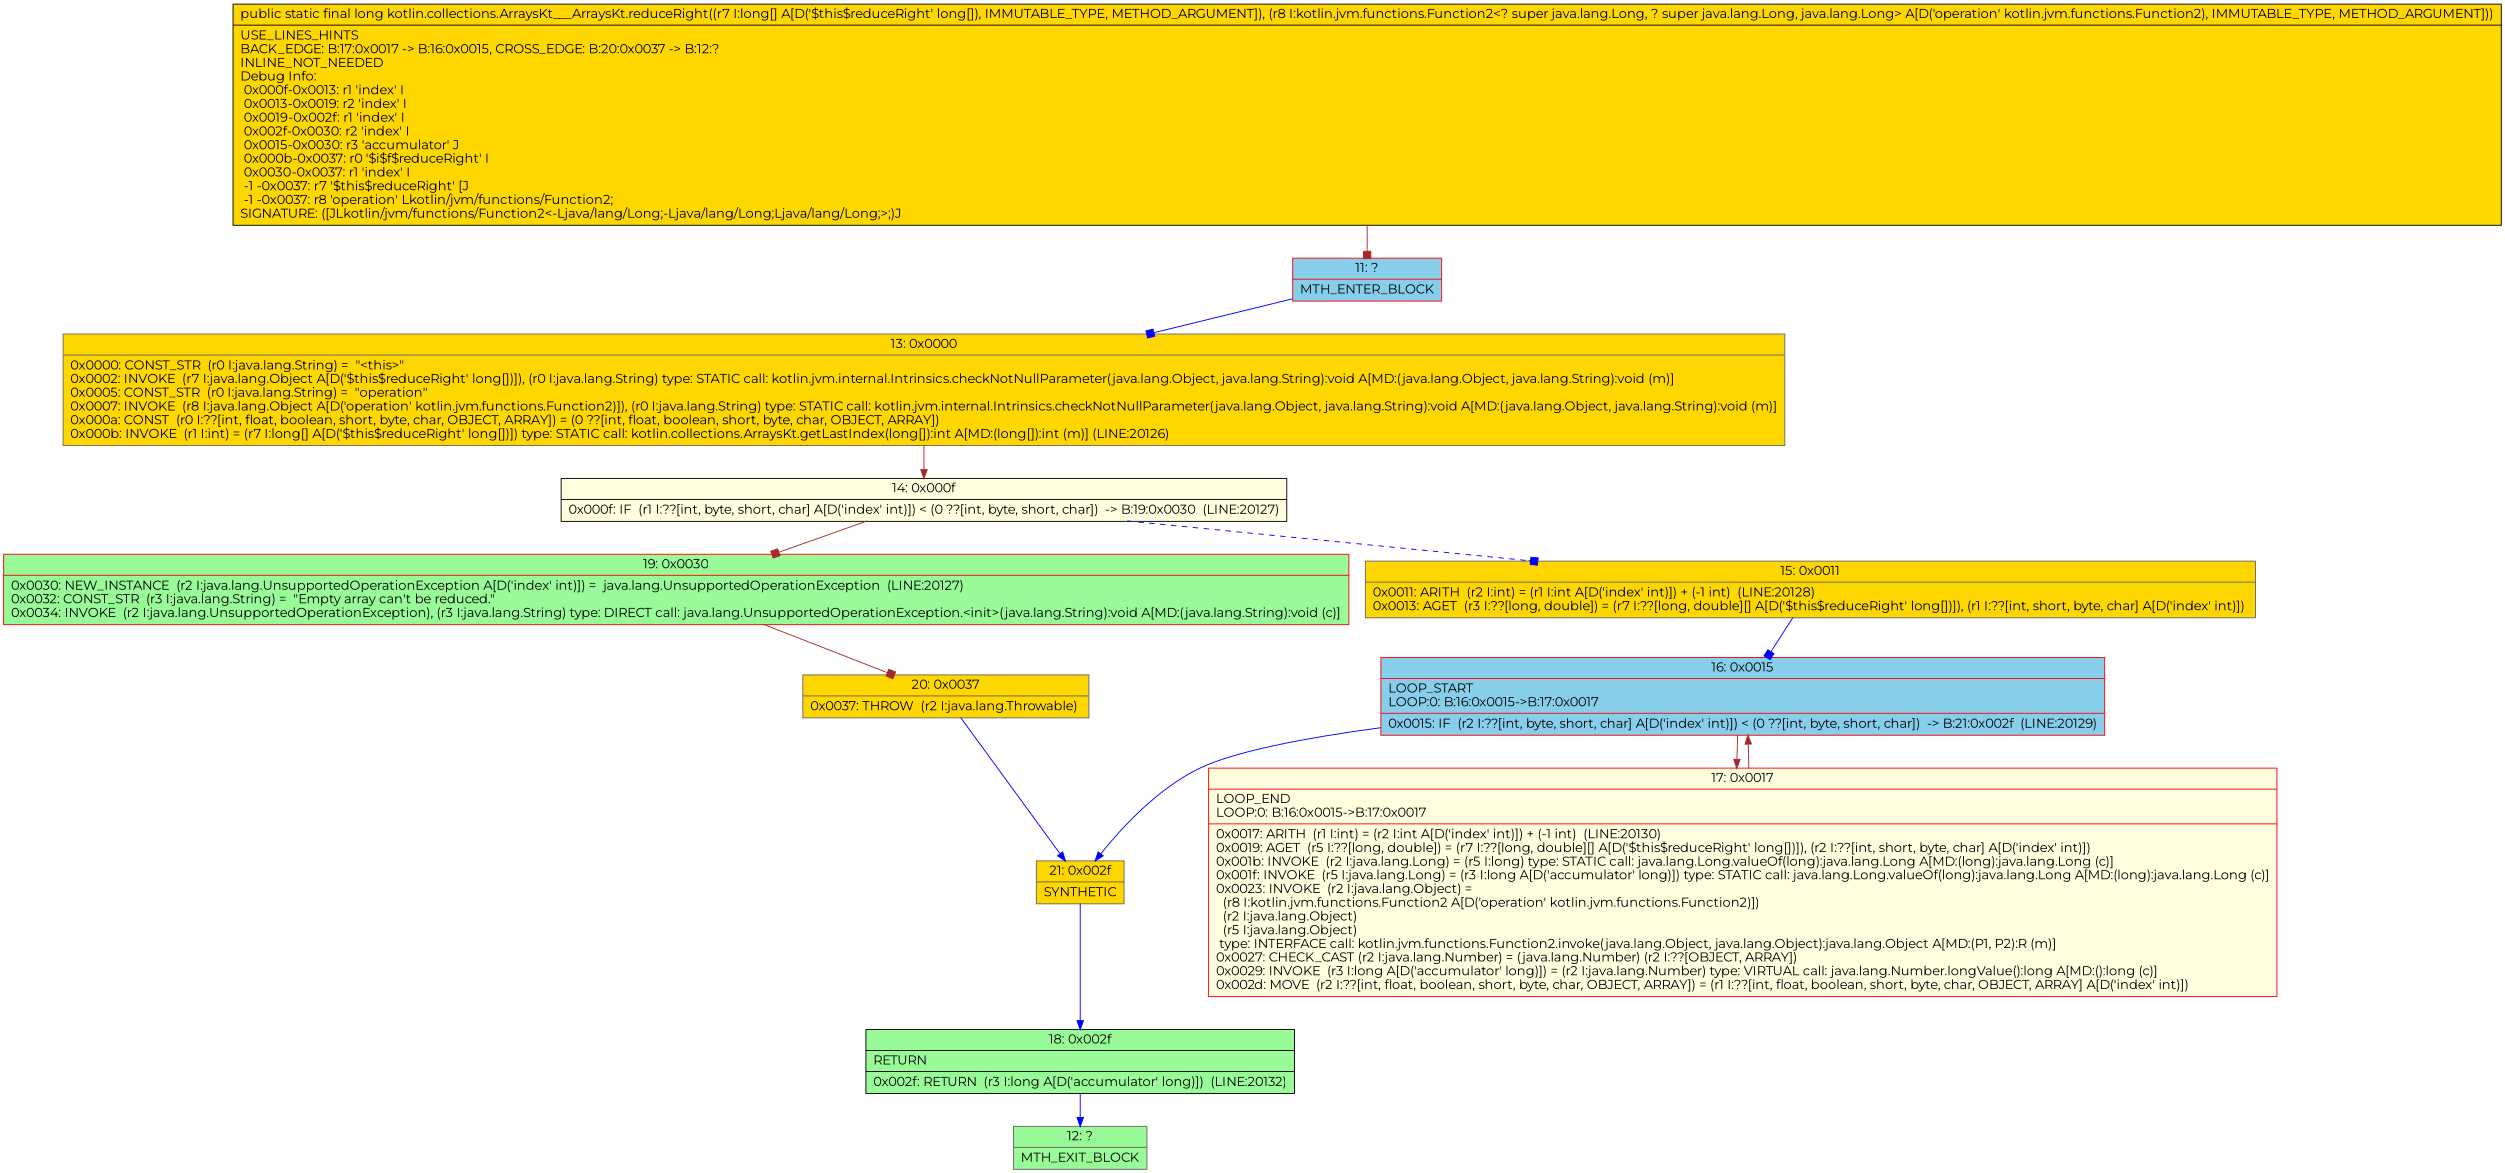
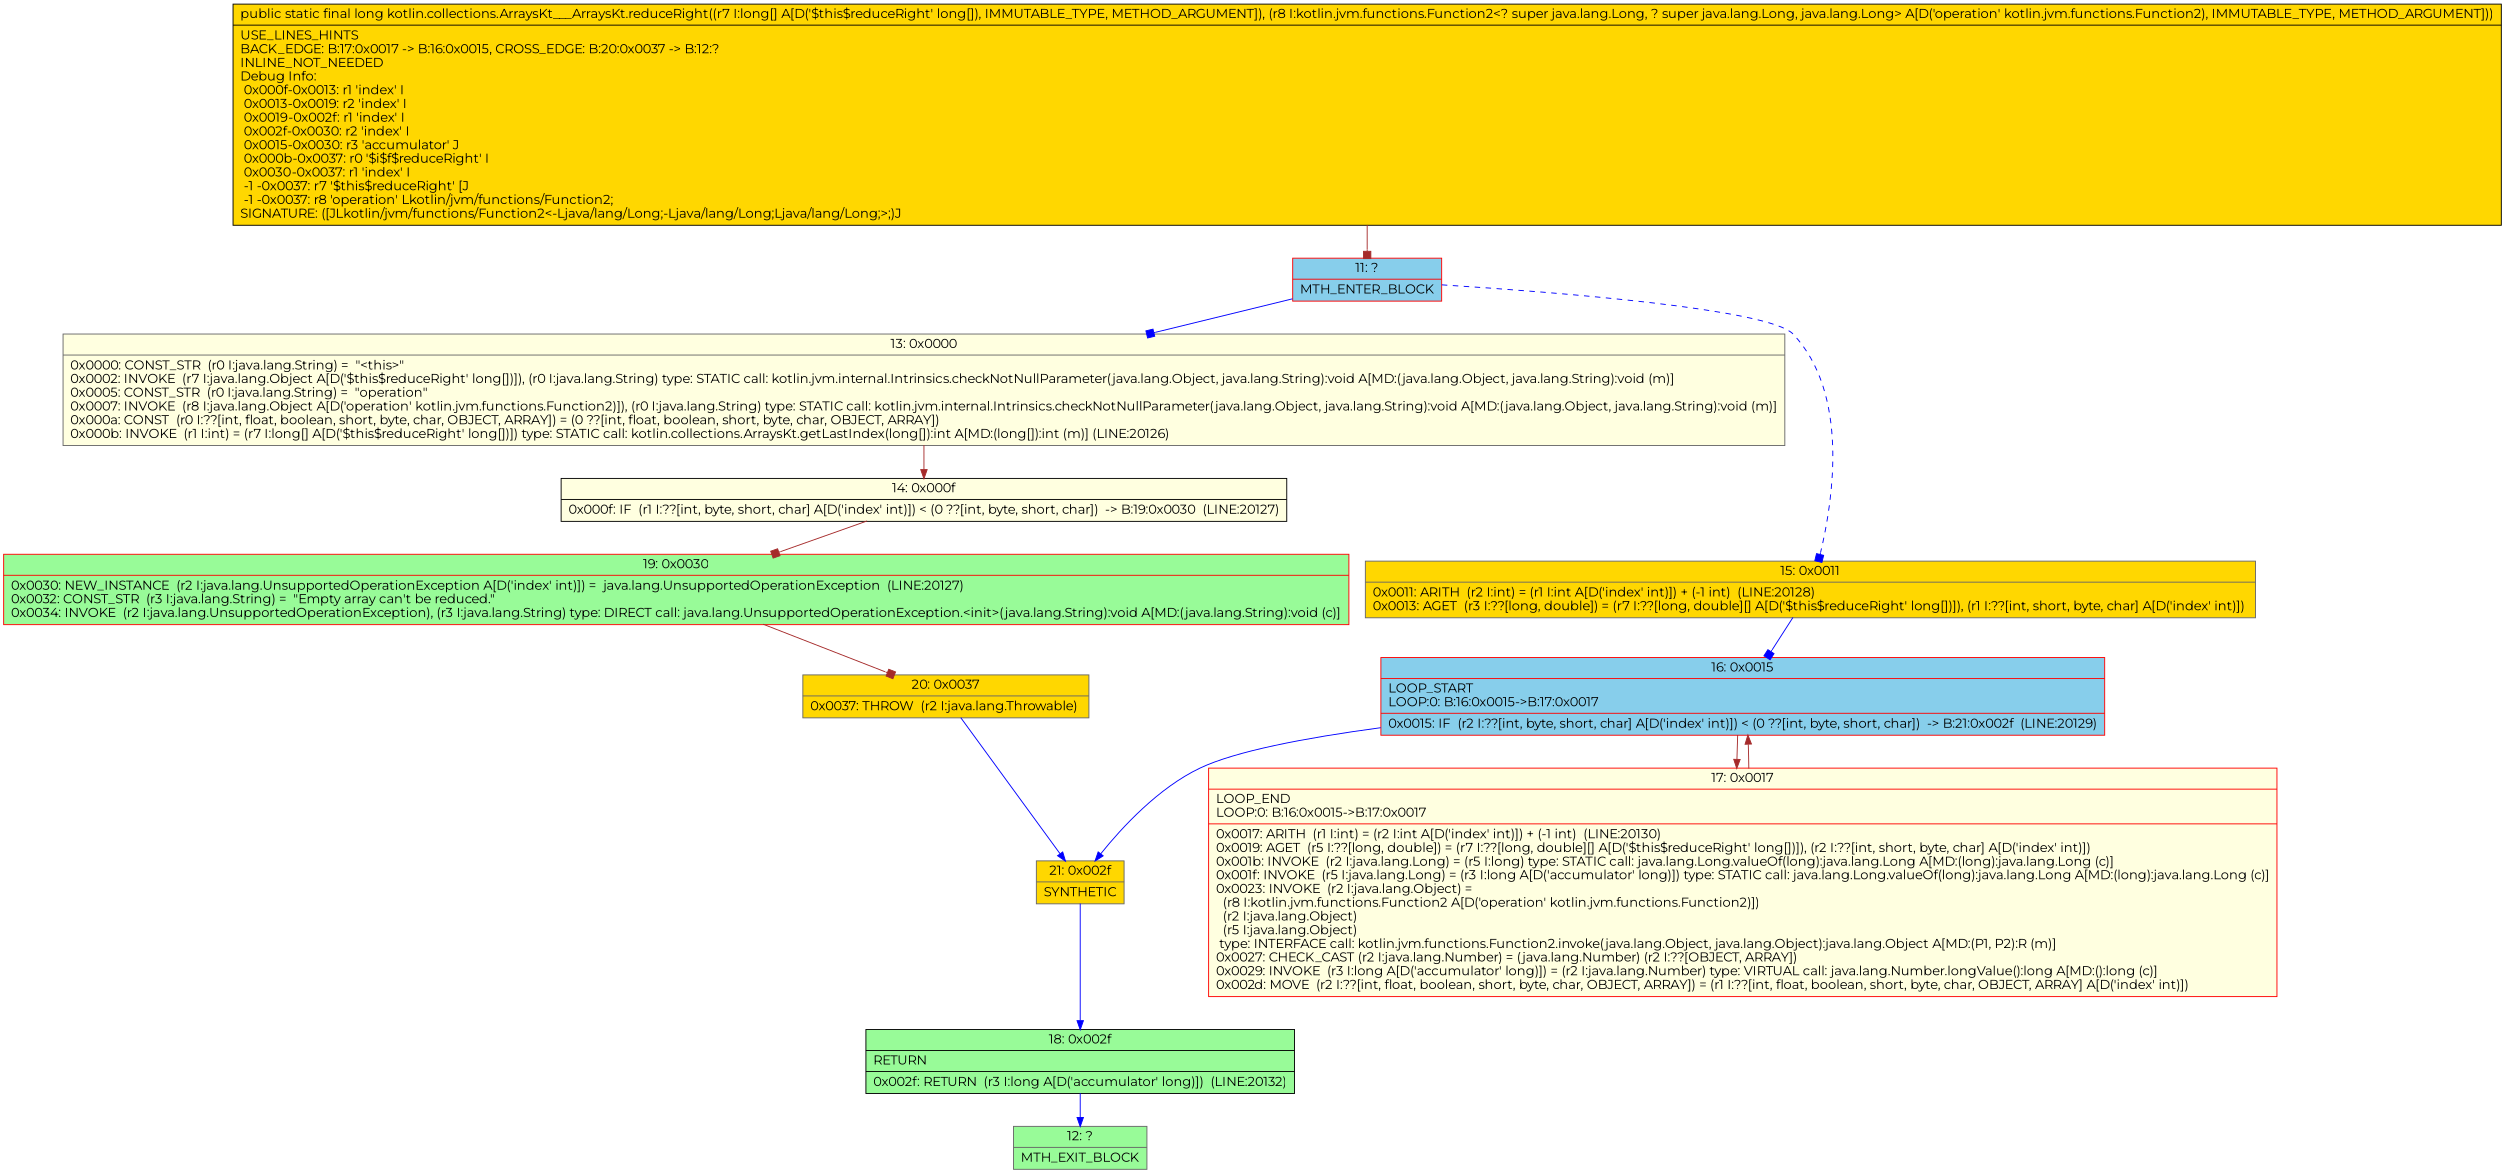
(924, 390) -> (924, 390)
(1328, 541) -> (1733, 315)
